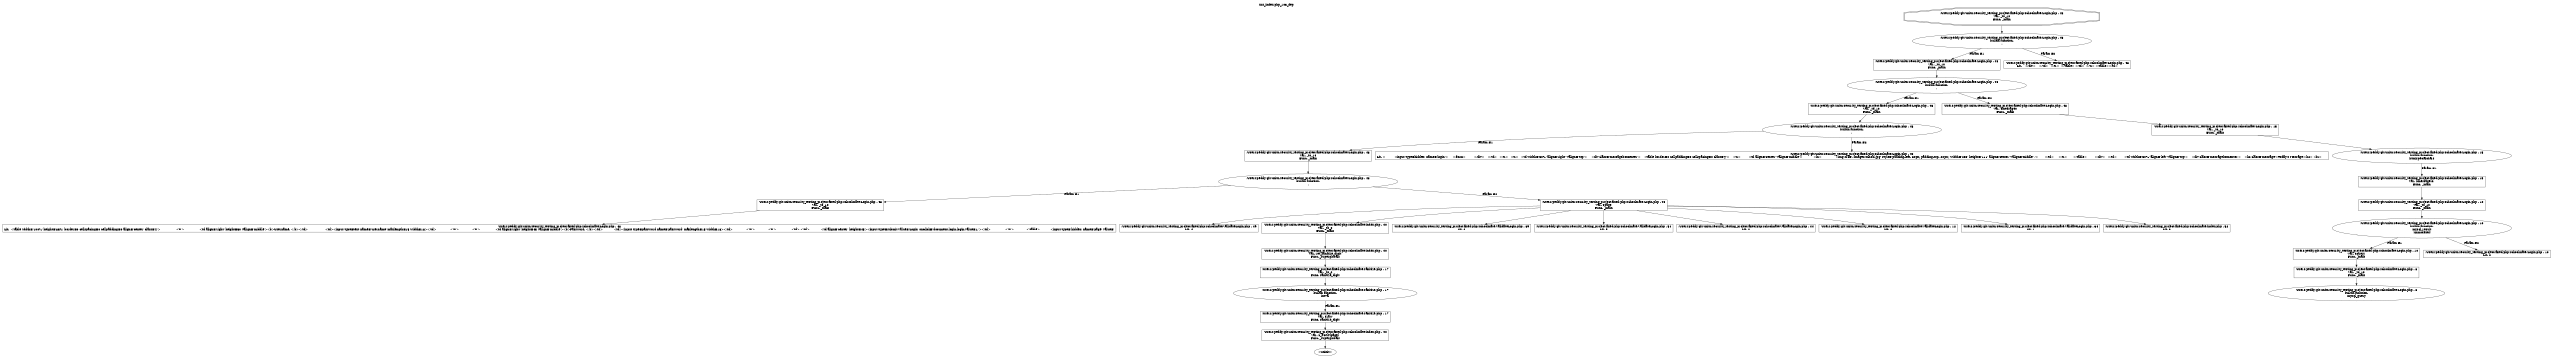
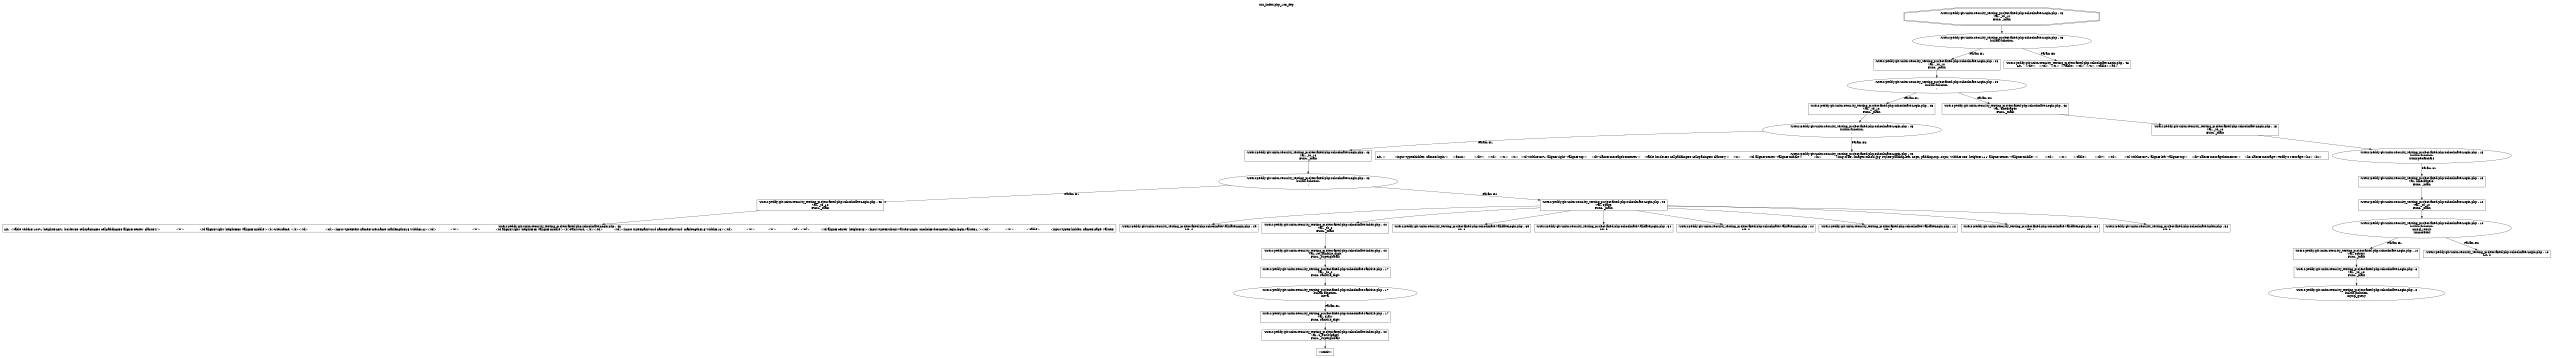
(1325, 352) -> (1325, 352)
